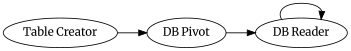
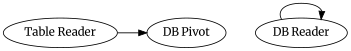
(60, 33) -> (60, 33)
(237, 33) -> none
